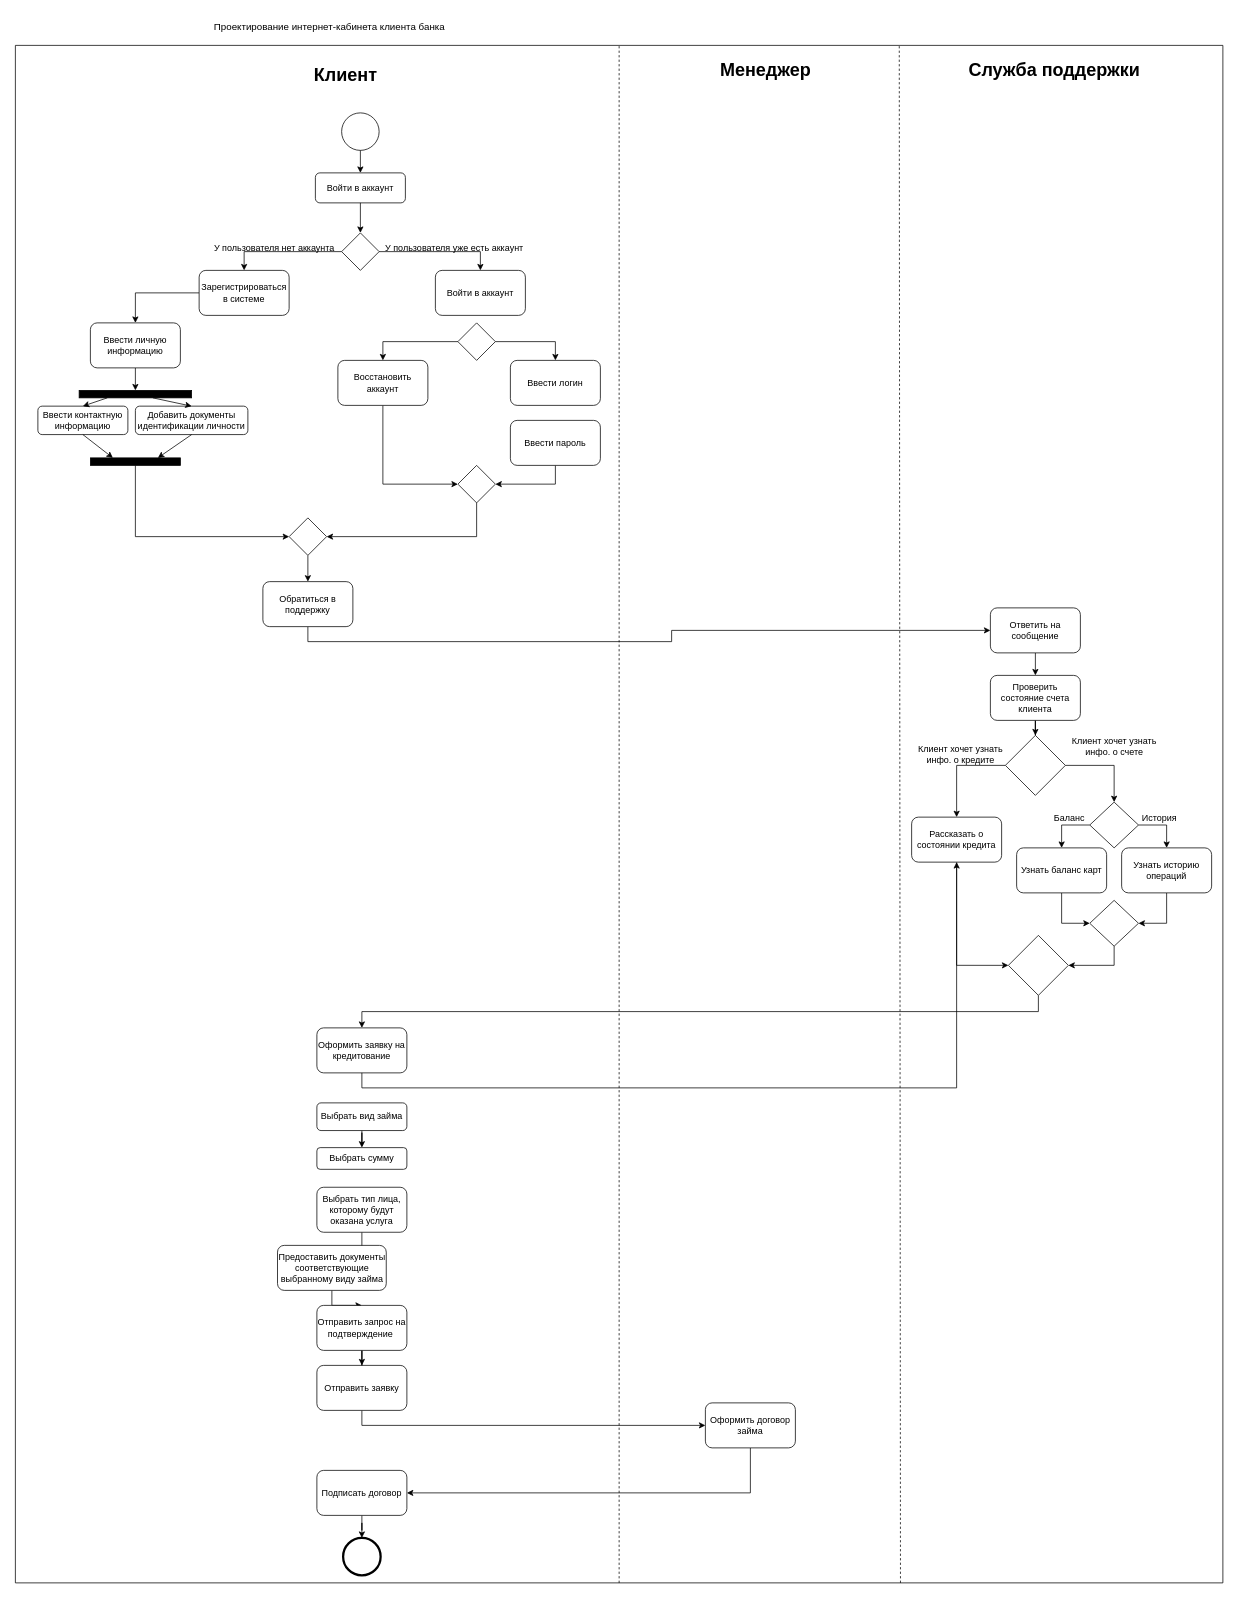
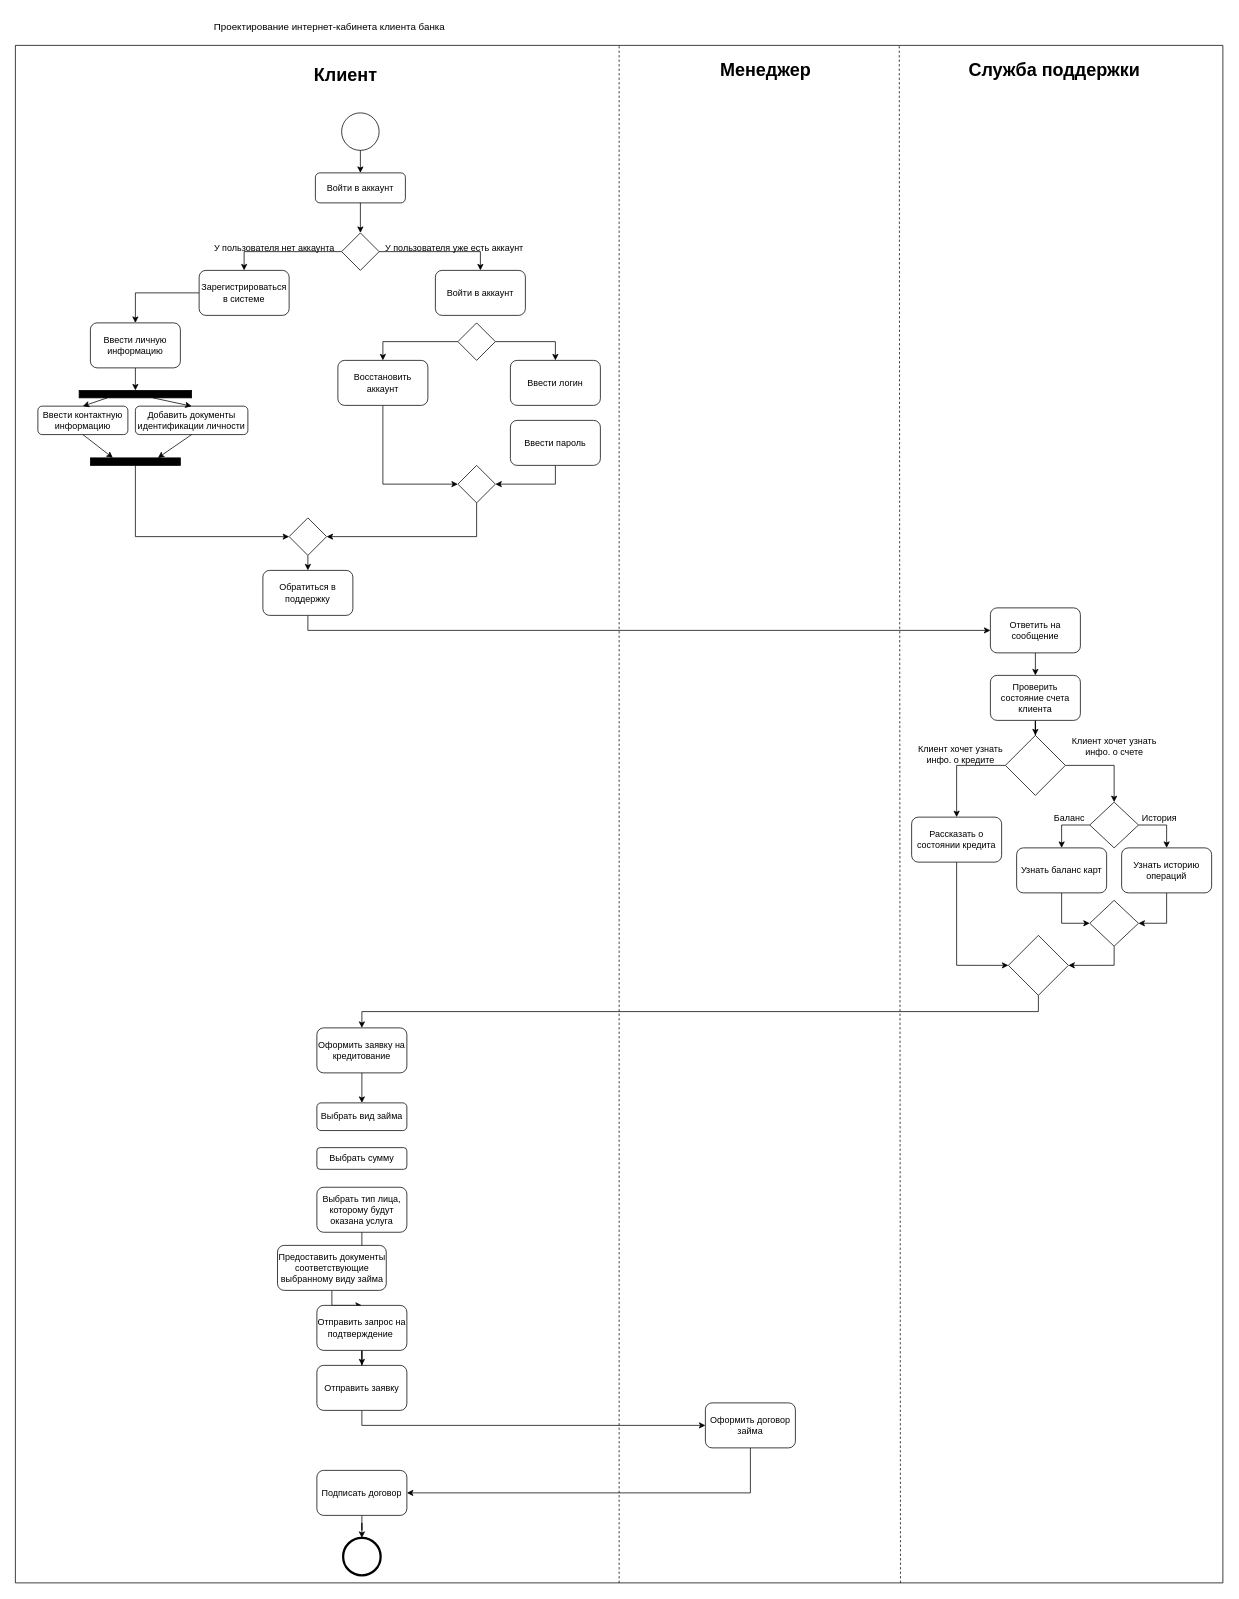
(308, 604) -> (308, 593)
(717, 1088) -> (362, 1096)
(362, 1141) -> none
